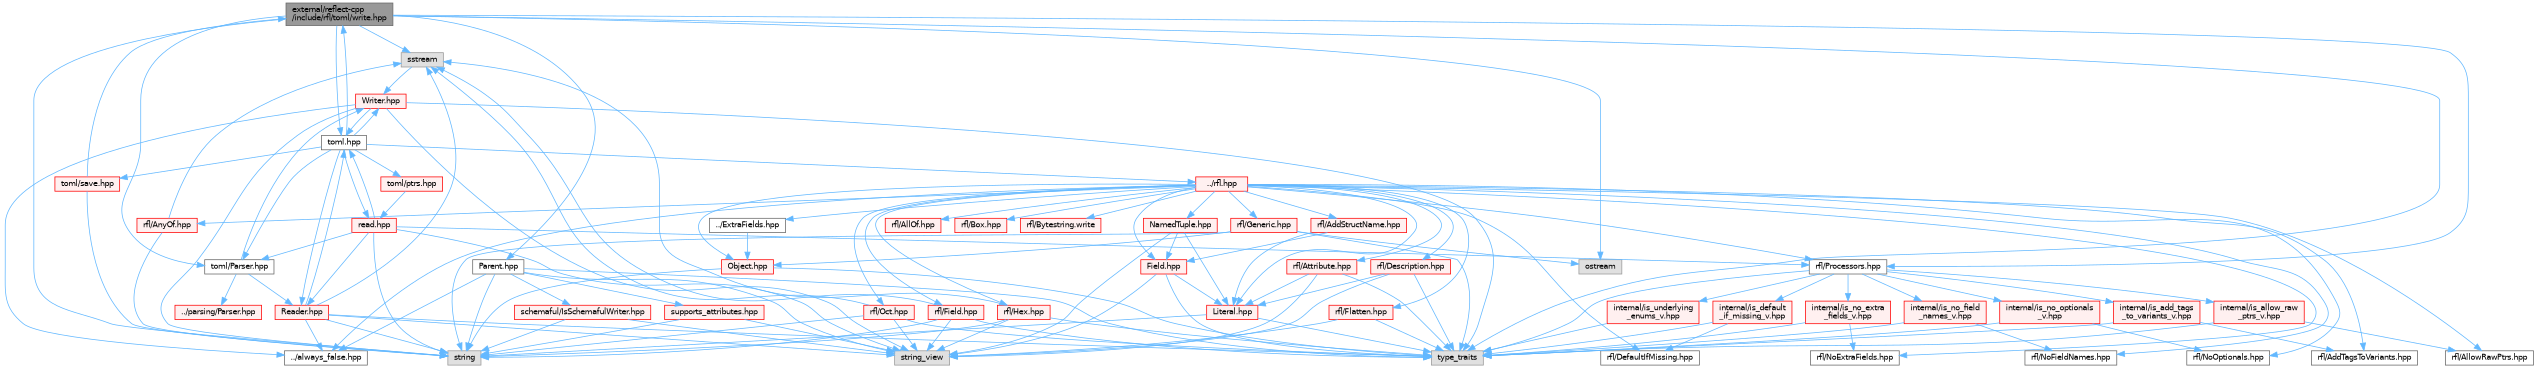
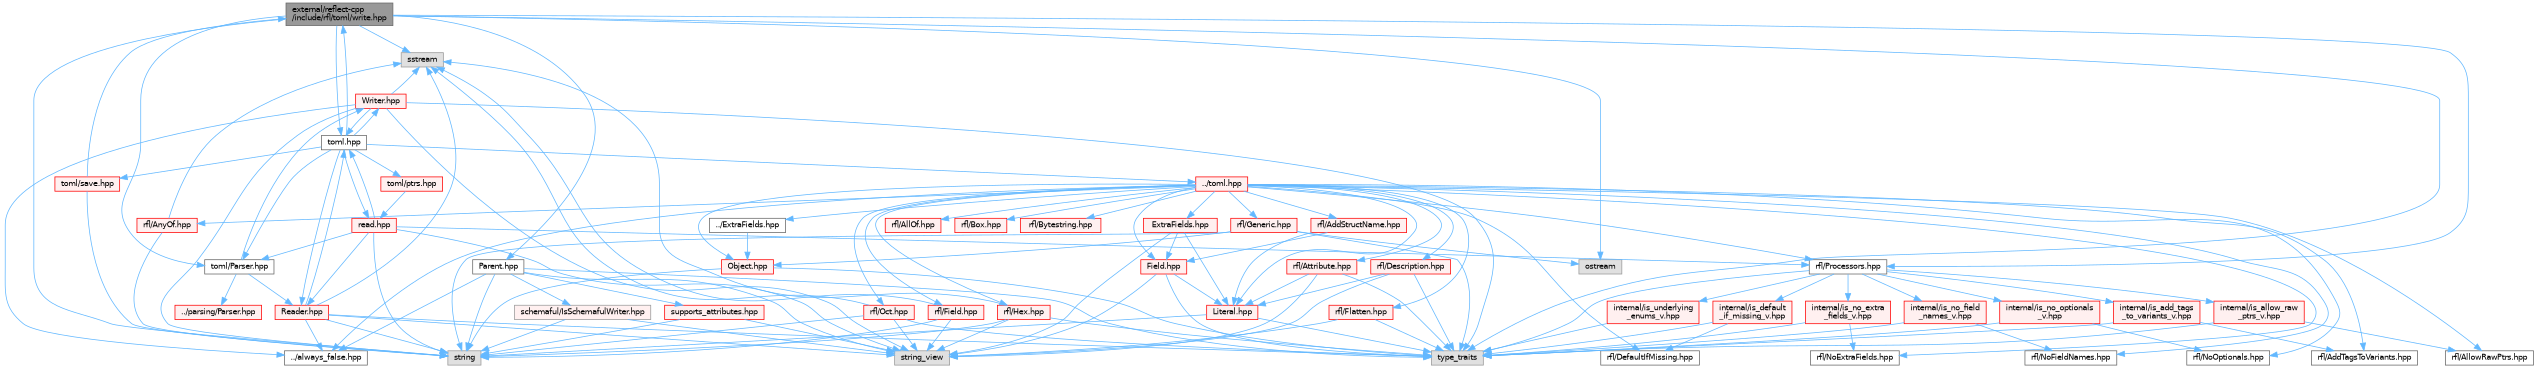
(400, 77) -> (403, 84)
(1222, 184) -> (1222, 184)
(1061, 225) -> (1061, 225)
(1180, 225) -> (1180, 225)
(583, 312) -> (583, 312)
(1198, 349) -> none
